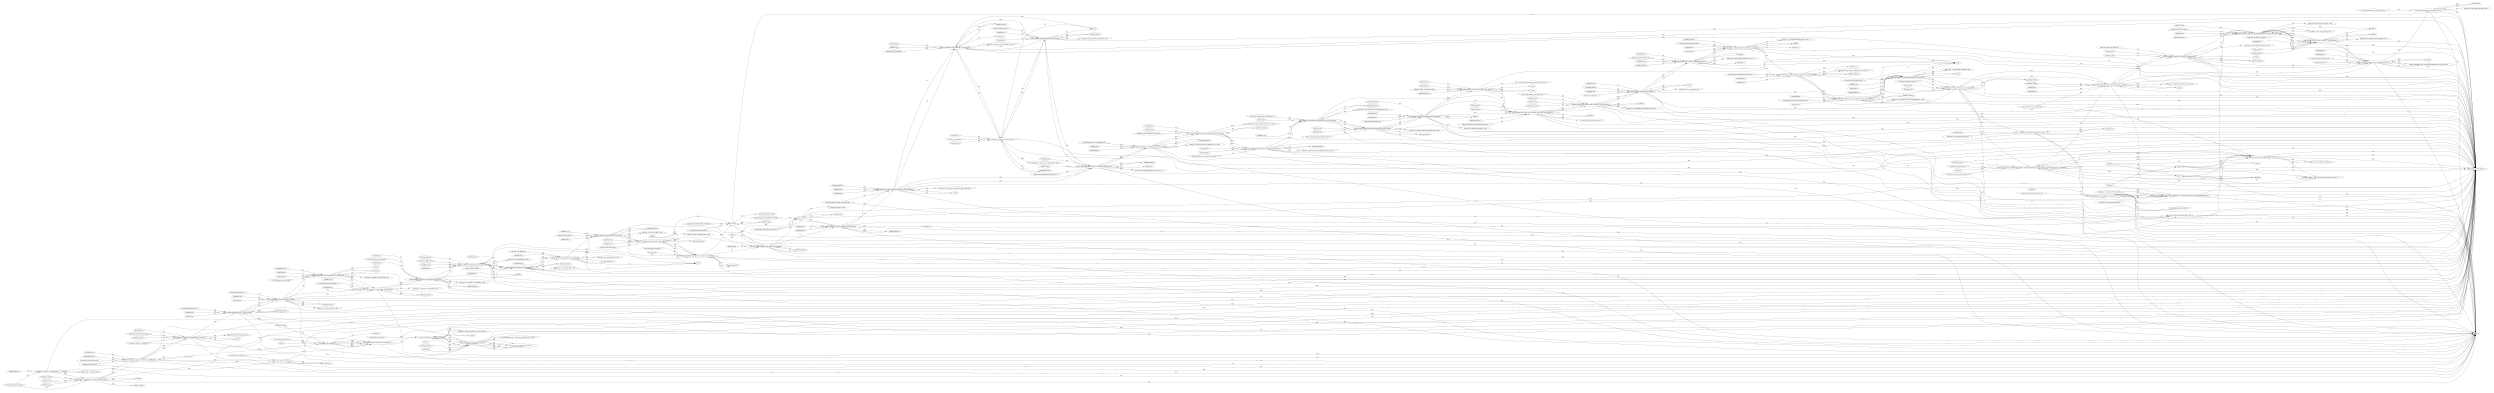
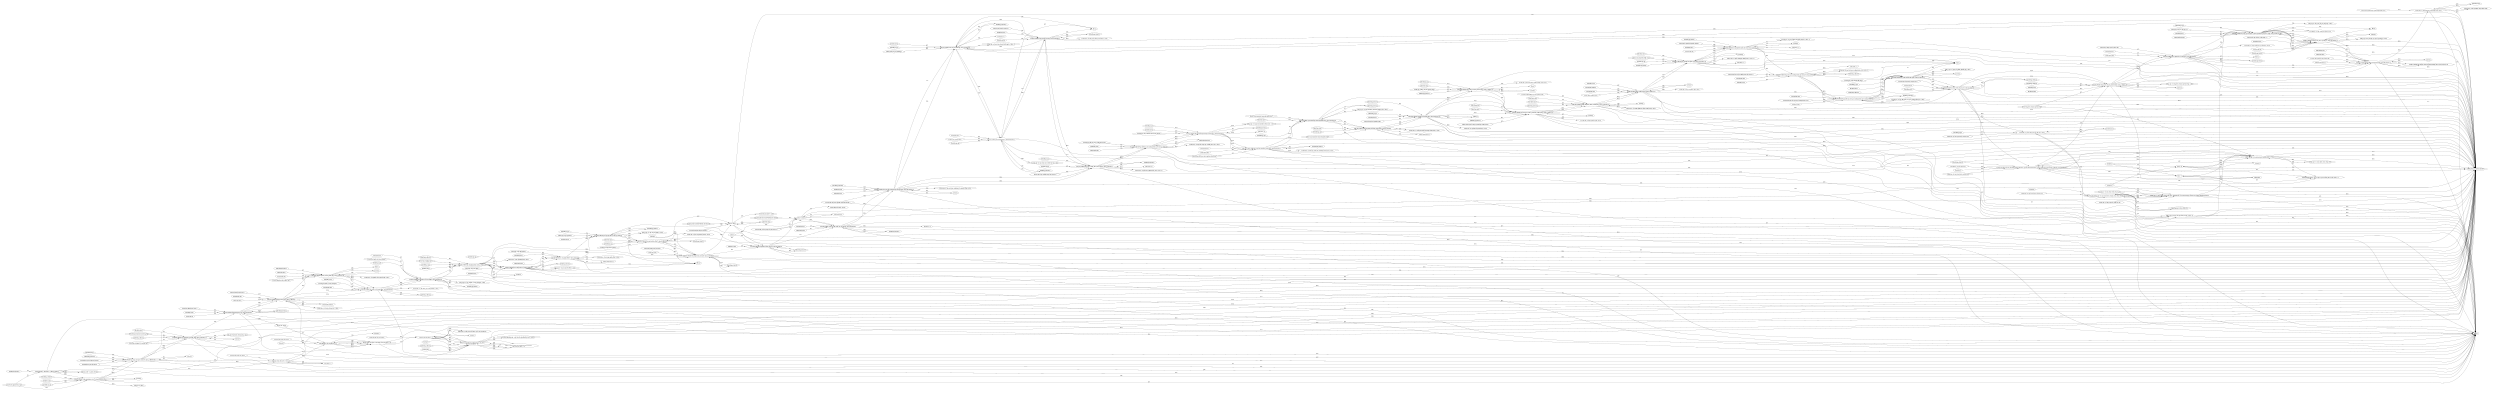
(2453, 9) -> (2456, 11)
none -> (1261, 132)
(252, 350) -> (307, 353)
